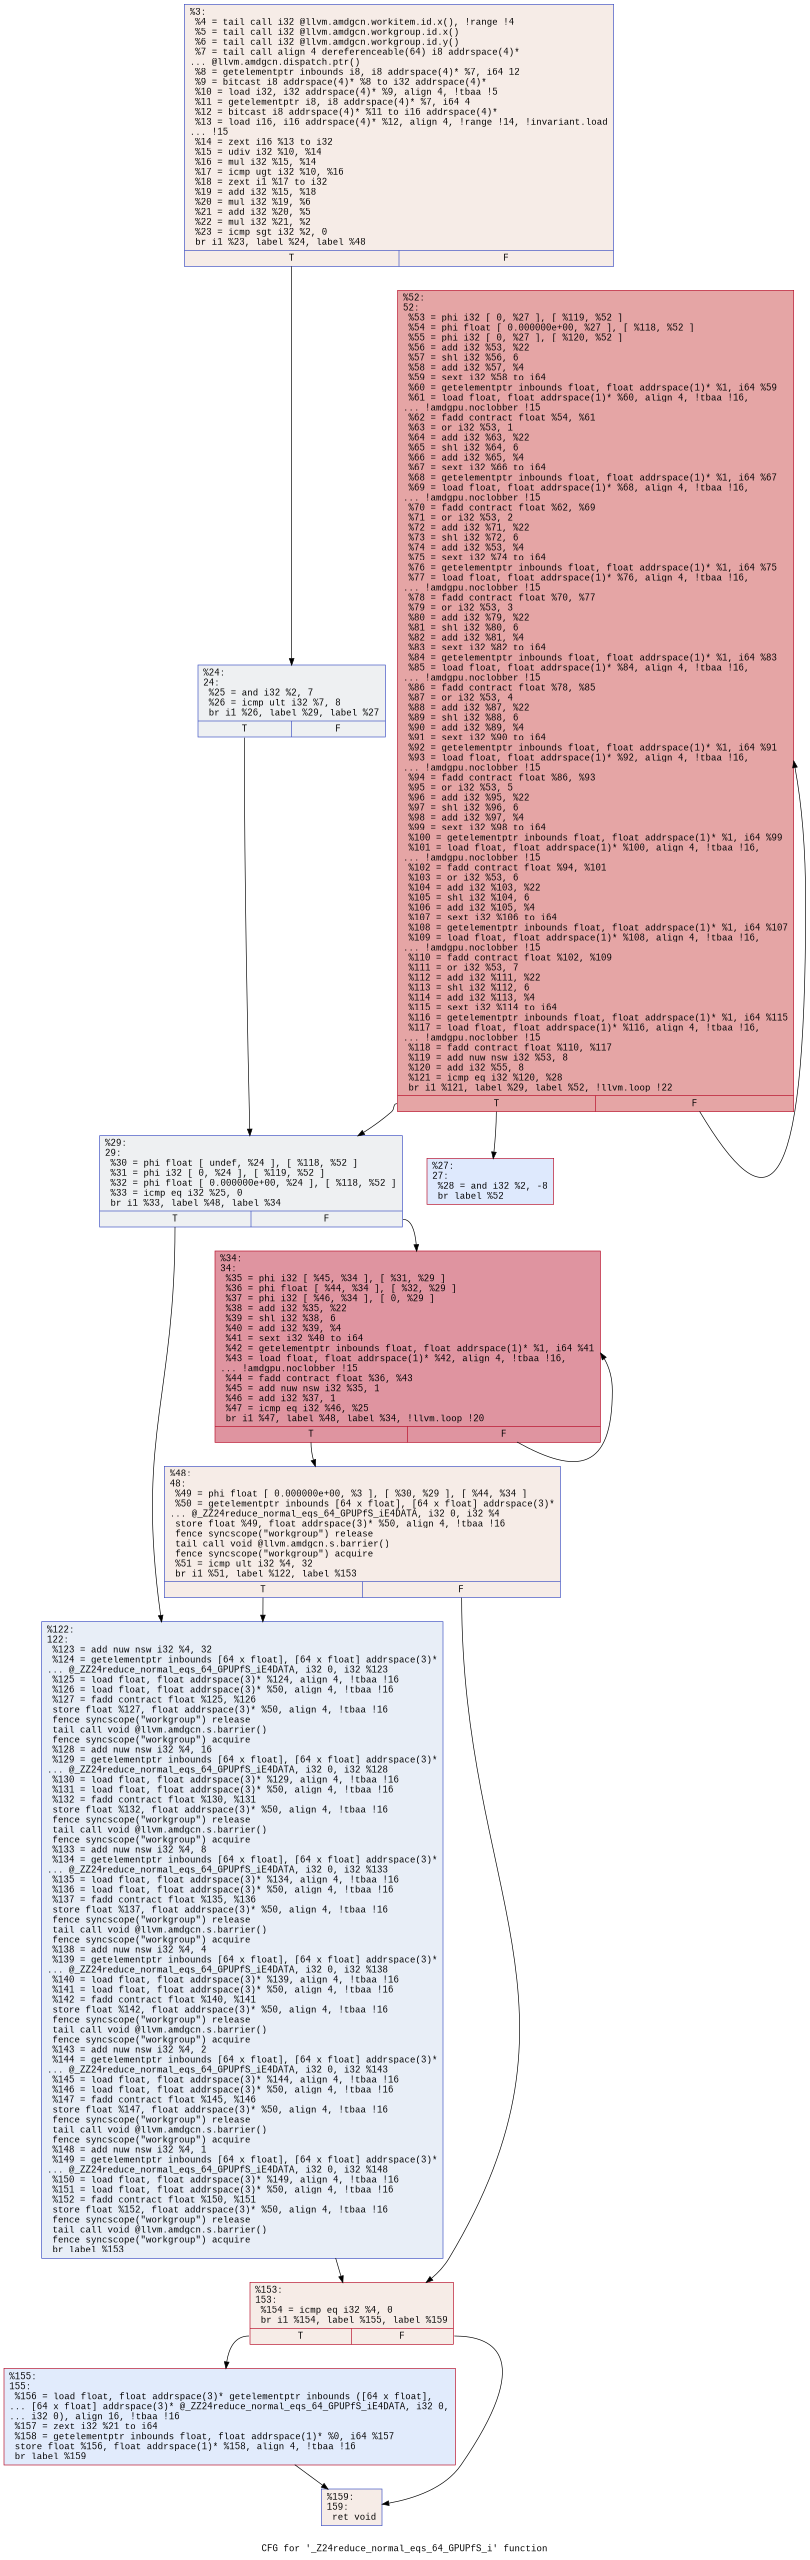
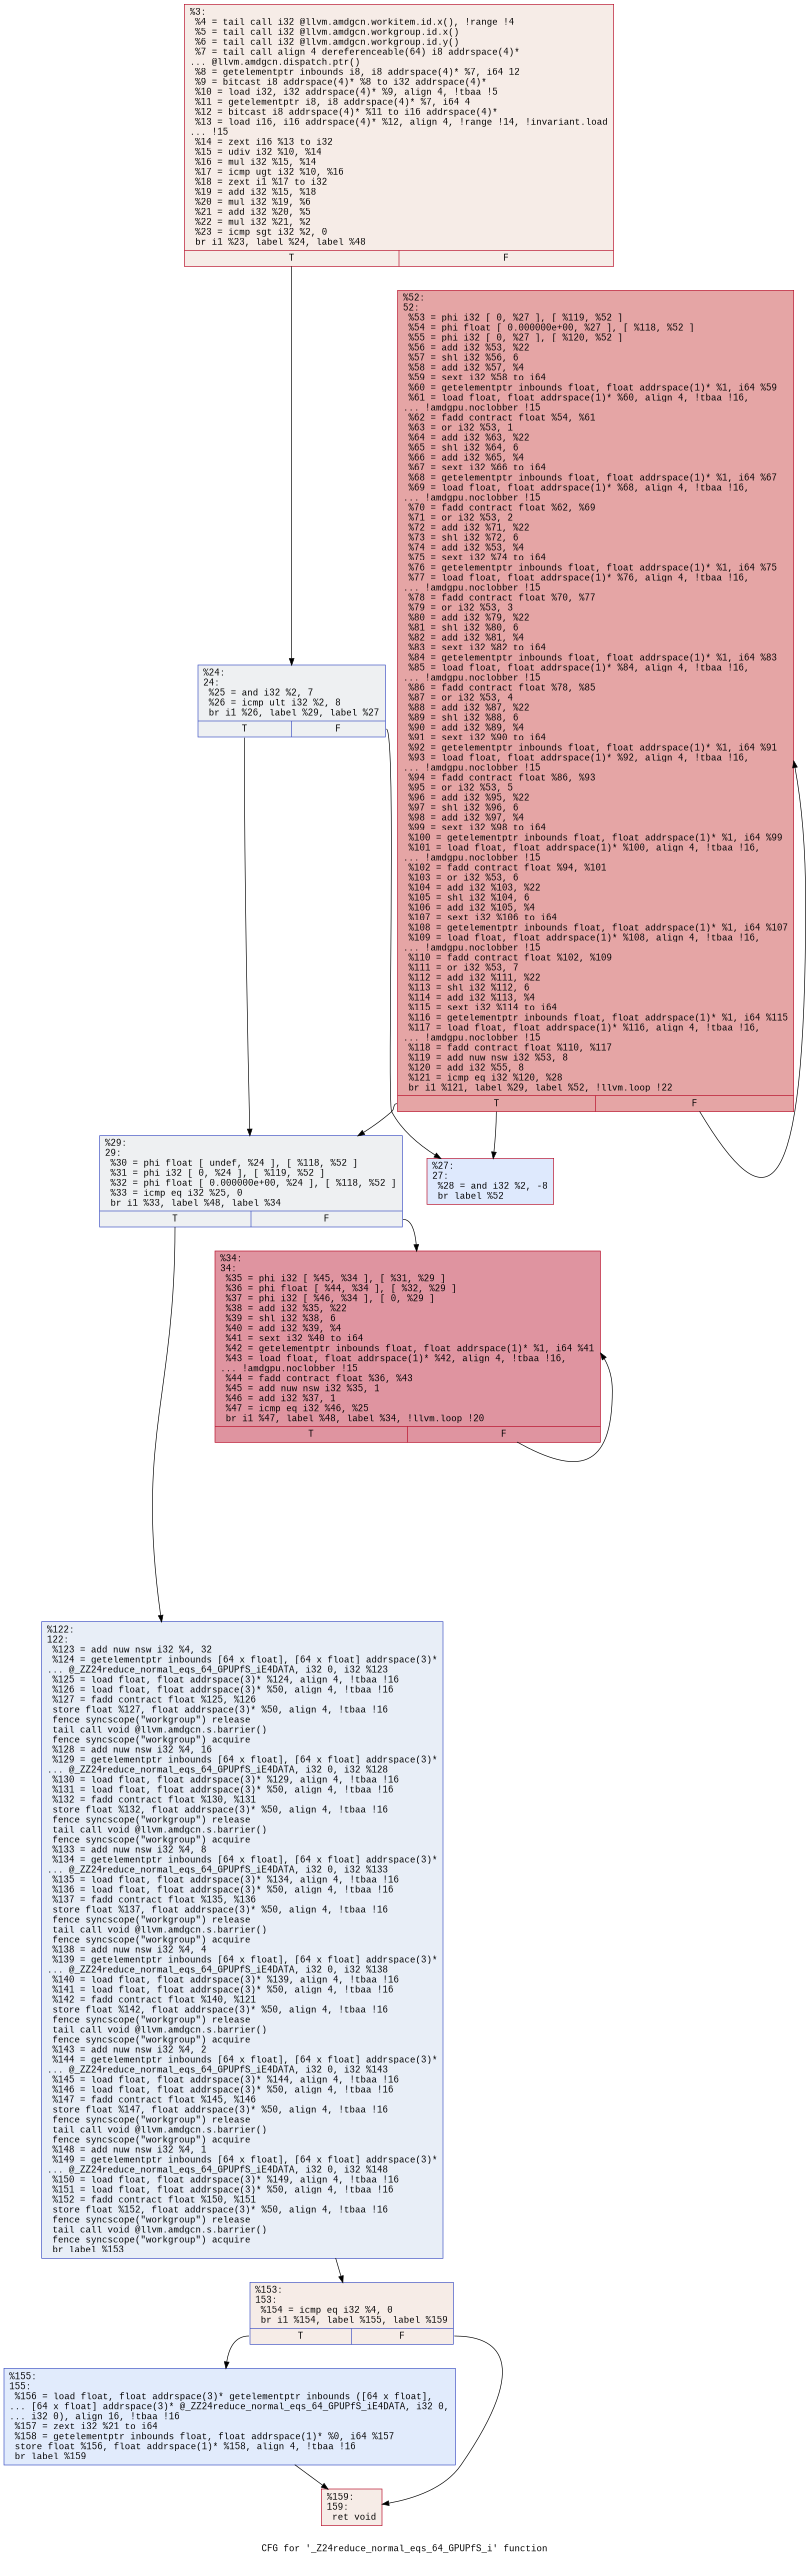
(399, 135) -> (399, 135)
(272, 703) -> (272, 703)
none -> (391, 951)
(362, 1532) -> none
(152, 2000) -> (152, 2000)
(352, 2313) -> (352, 2313)
(230, 2417) -> (230, 2417)
(352, 2507) -> (352, 2507)
